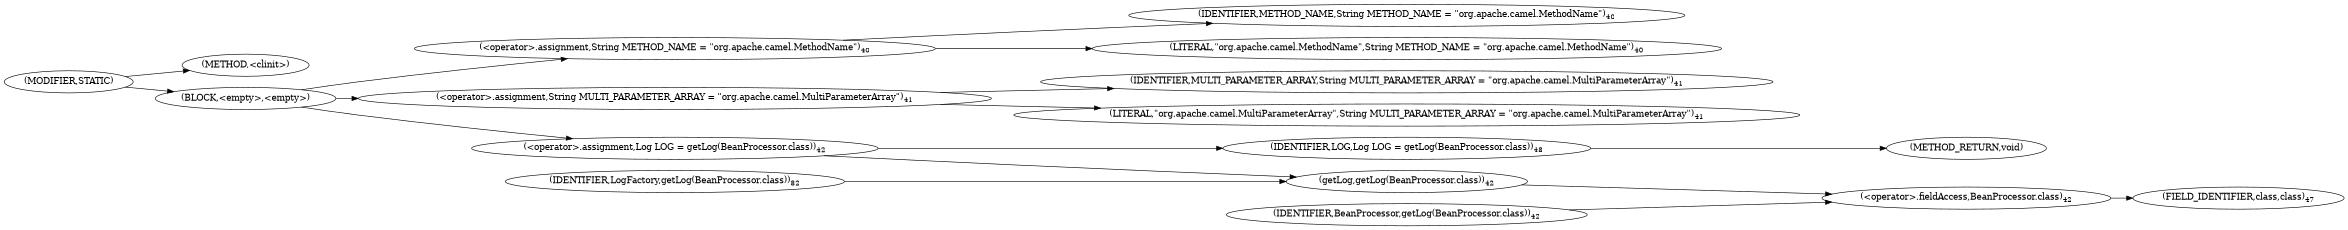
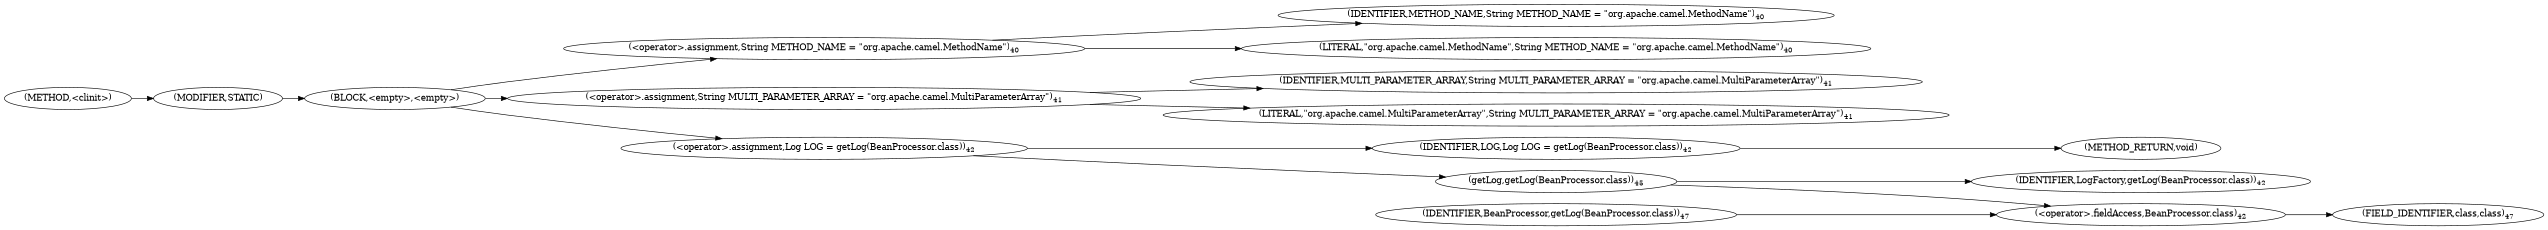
(154, 74) -> (139, 98)
(1538, 147) -> (1688, 147)
(795, 181) -> (2262, 181)
(1490, 181) -> (1639, 181)
(1062, 182) -> (1821, 182)
(1536, 214) -> (1685, 214)
